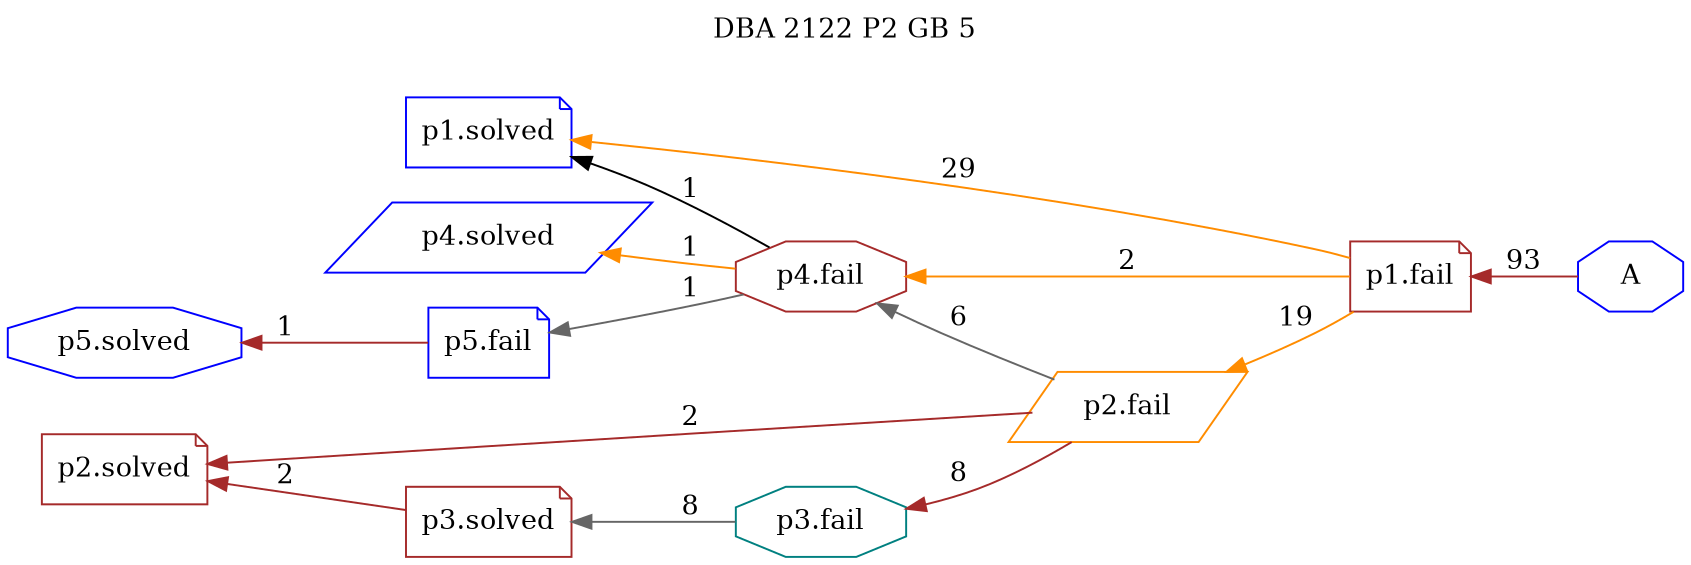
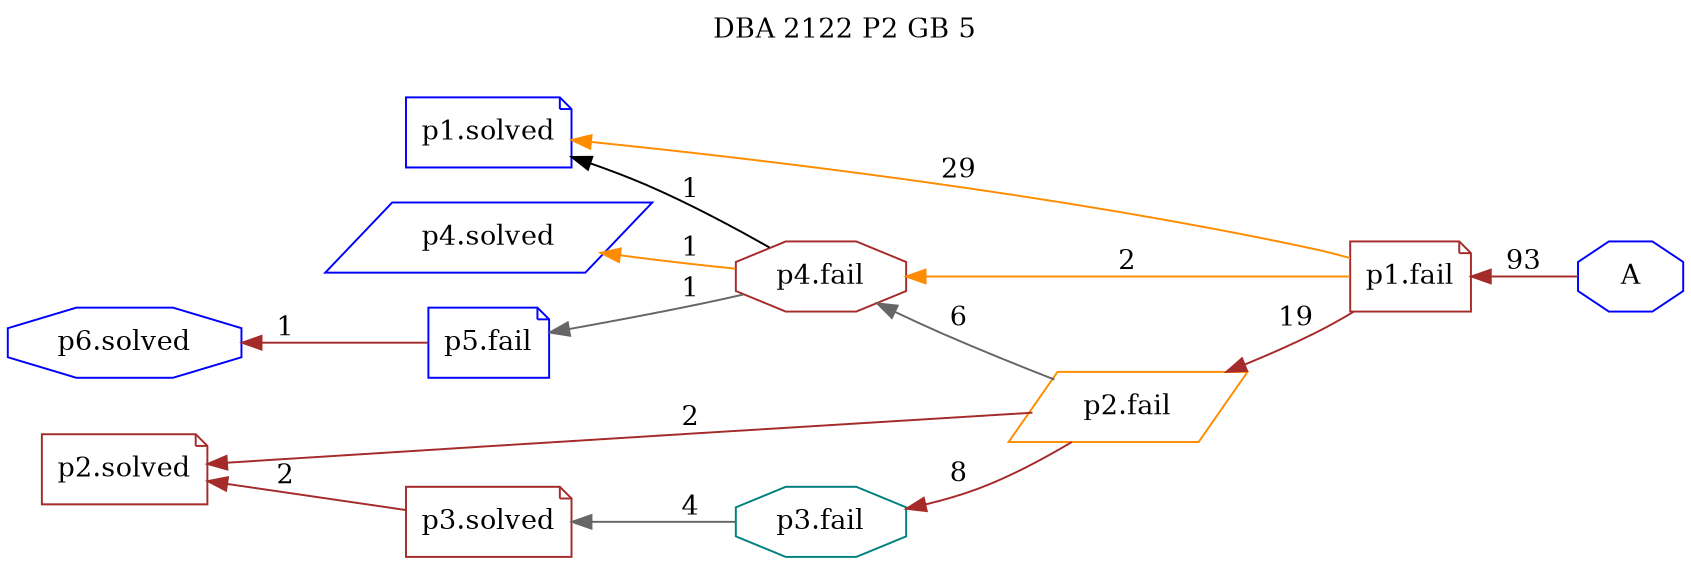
(1300, 340) -> (1300, 340)
(125, 343) -> (125, 343)
(691, 507) -> (691, 507)
